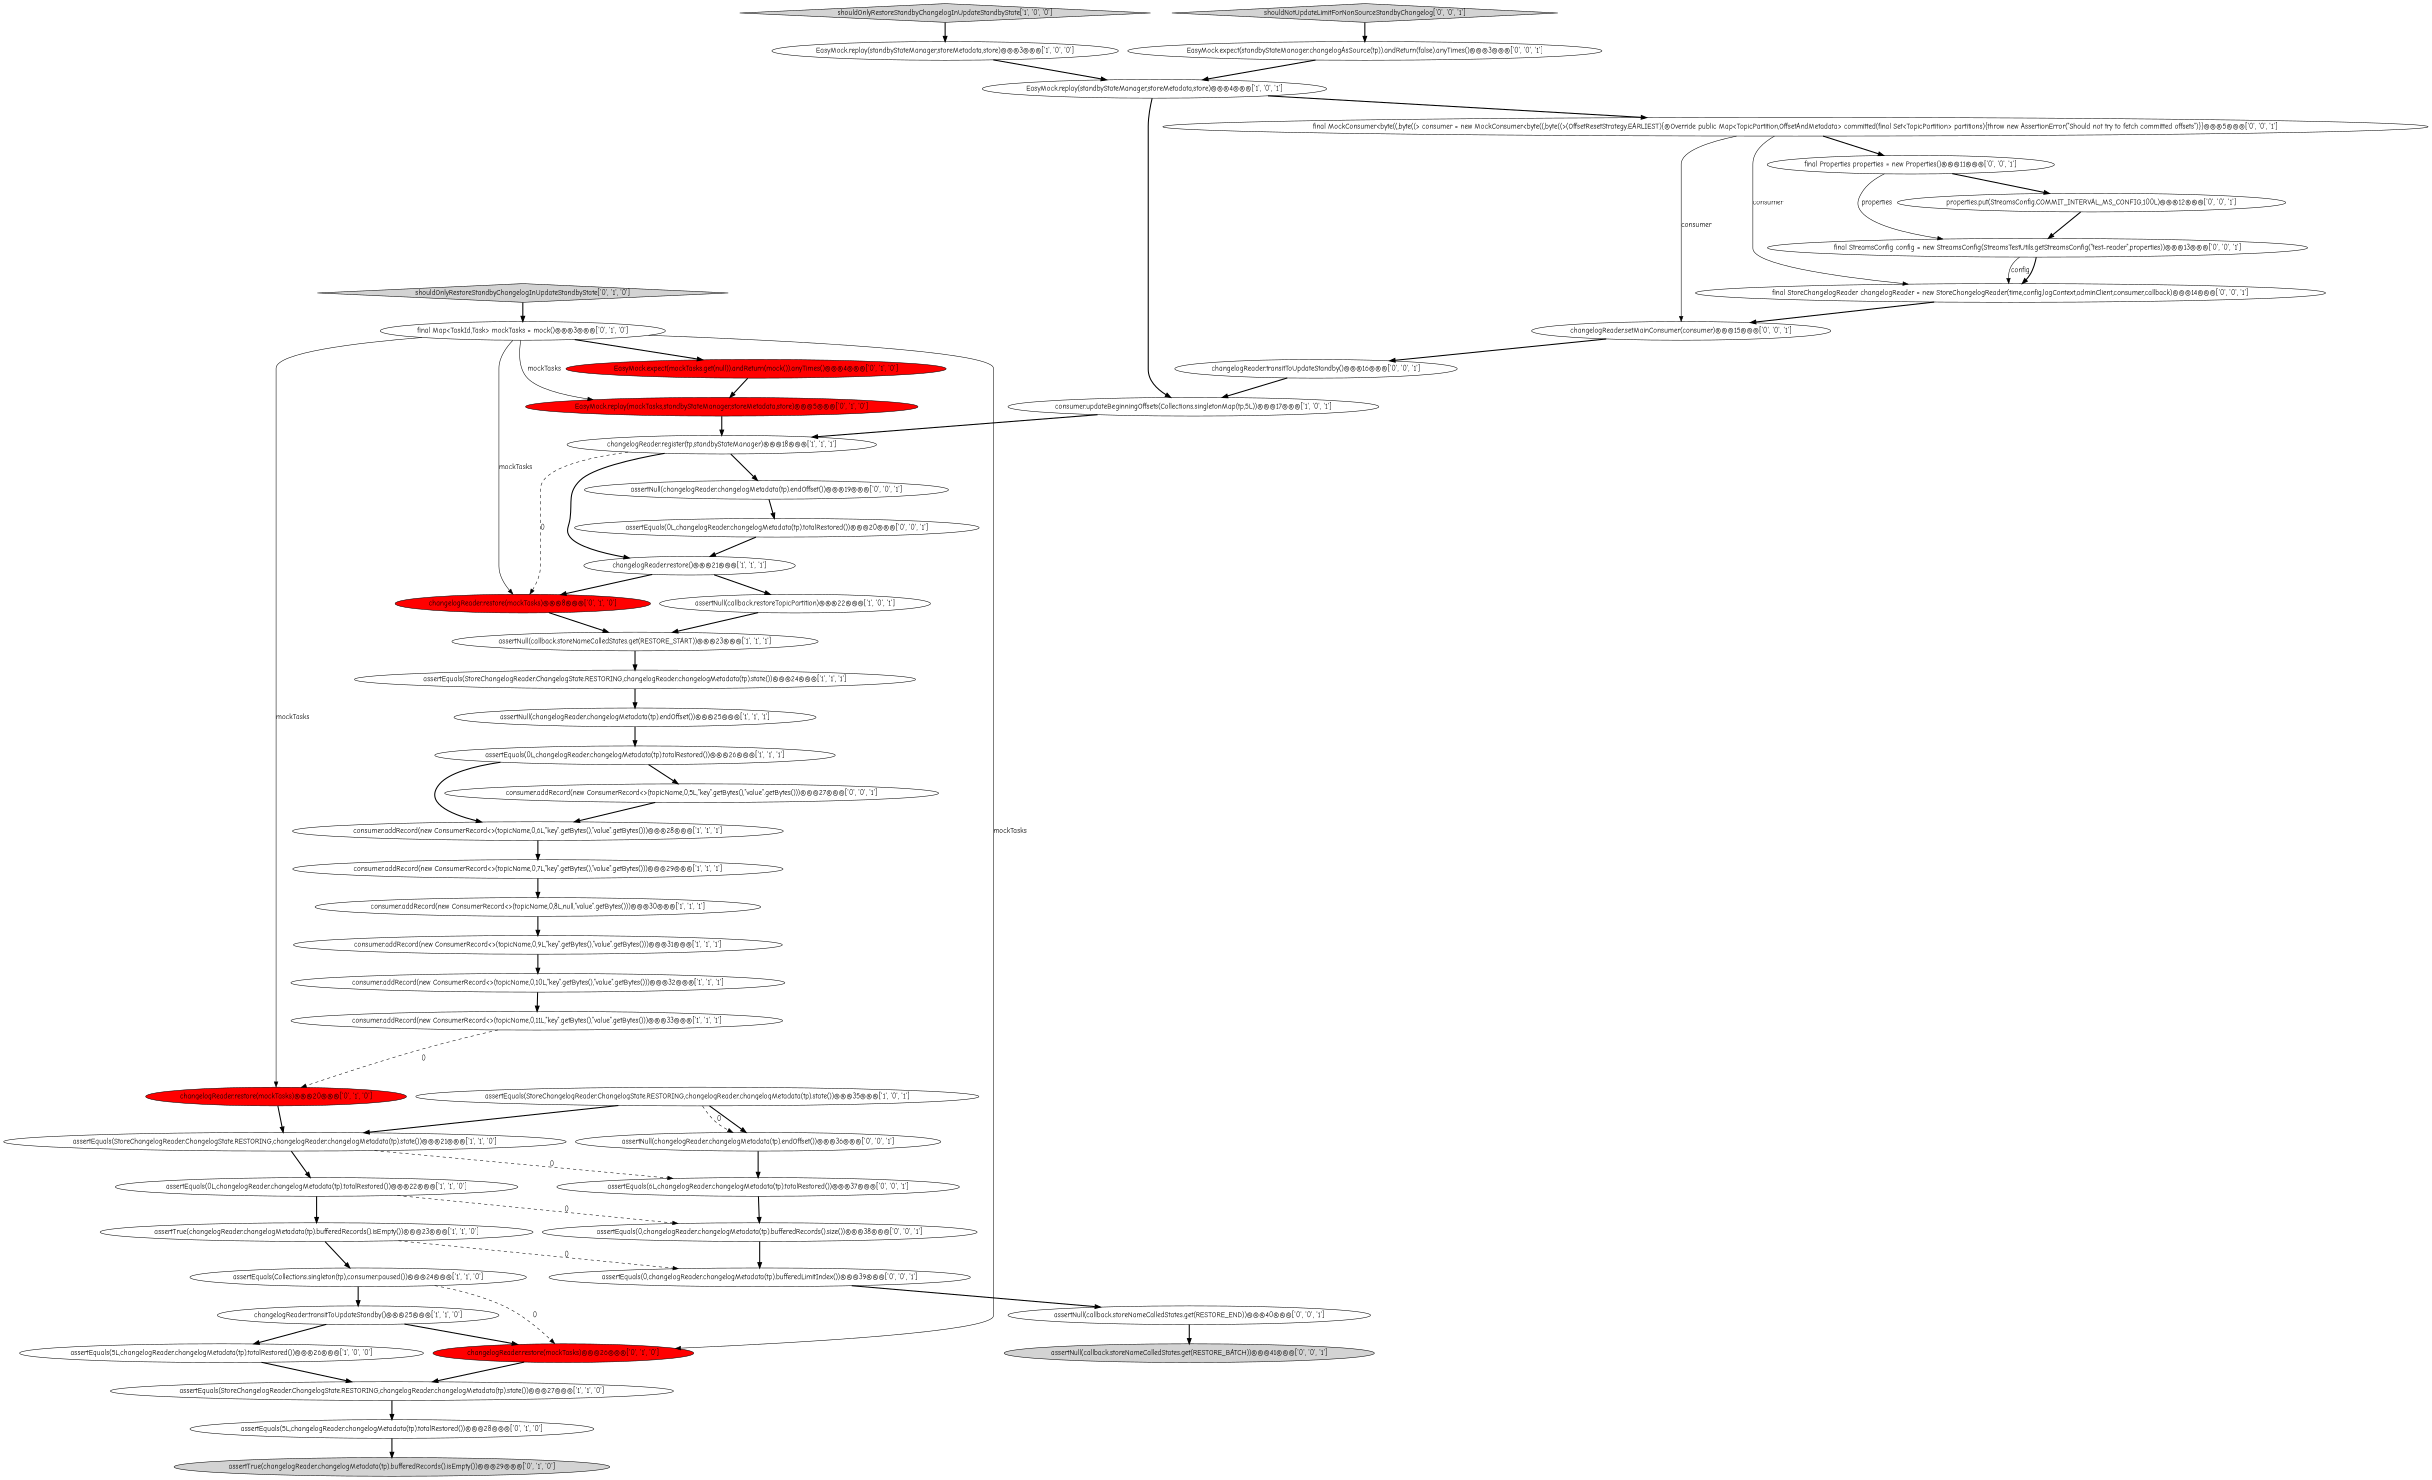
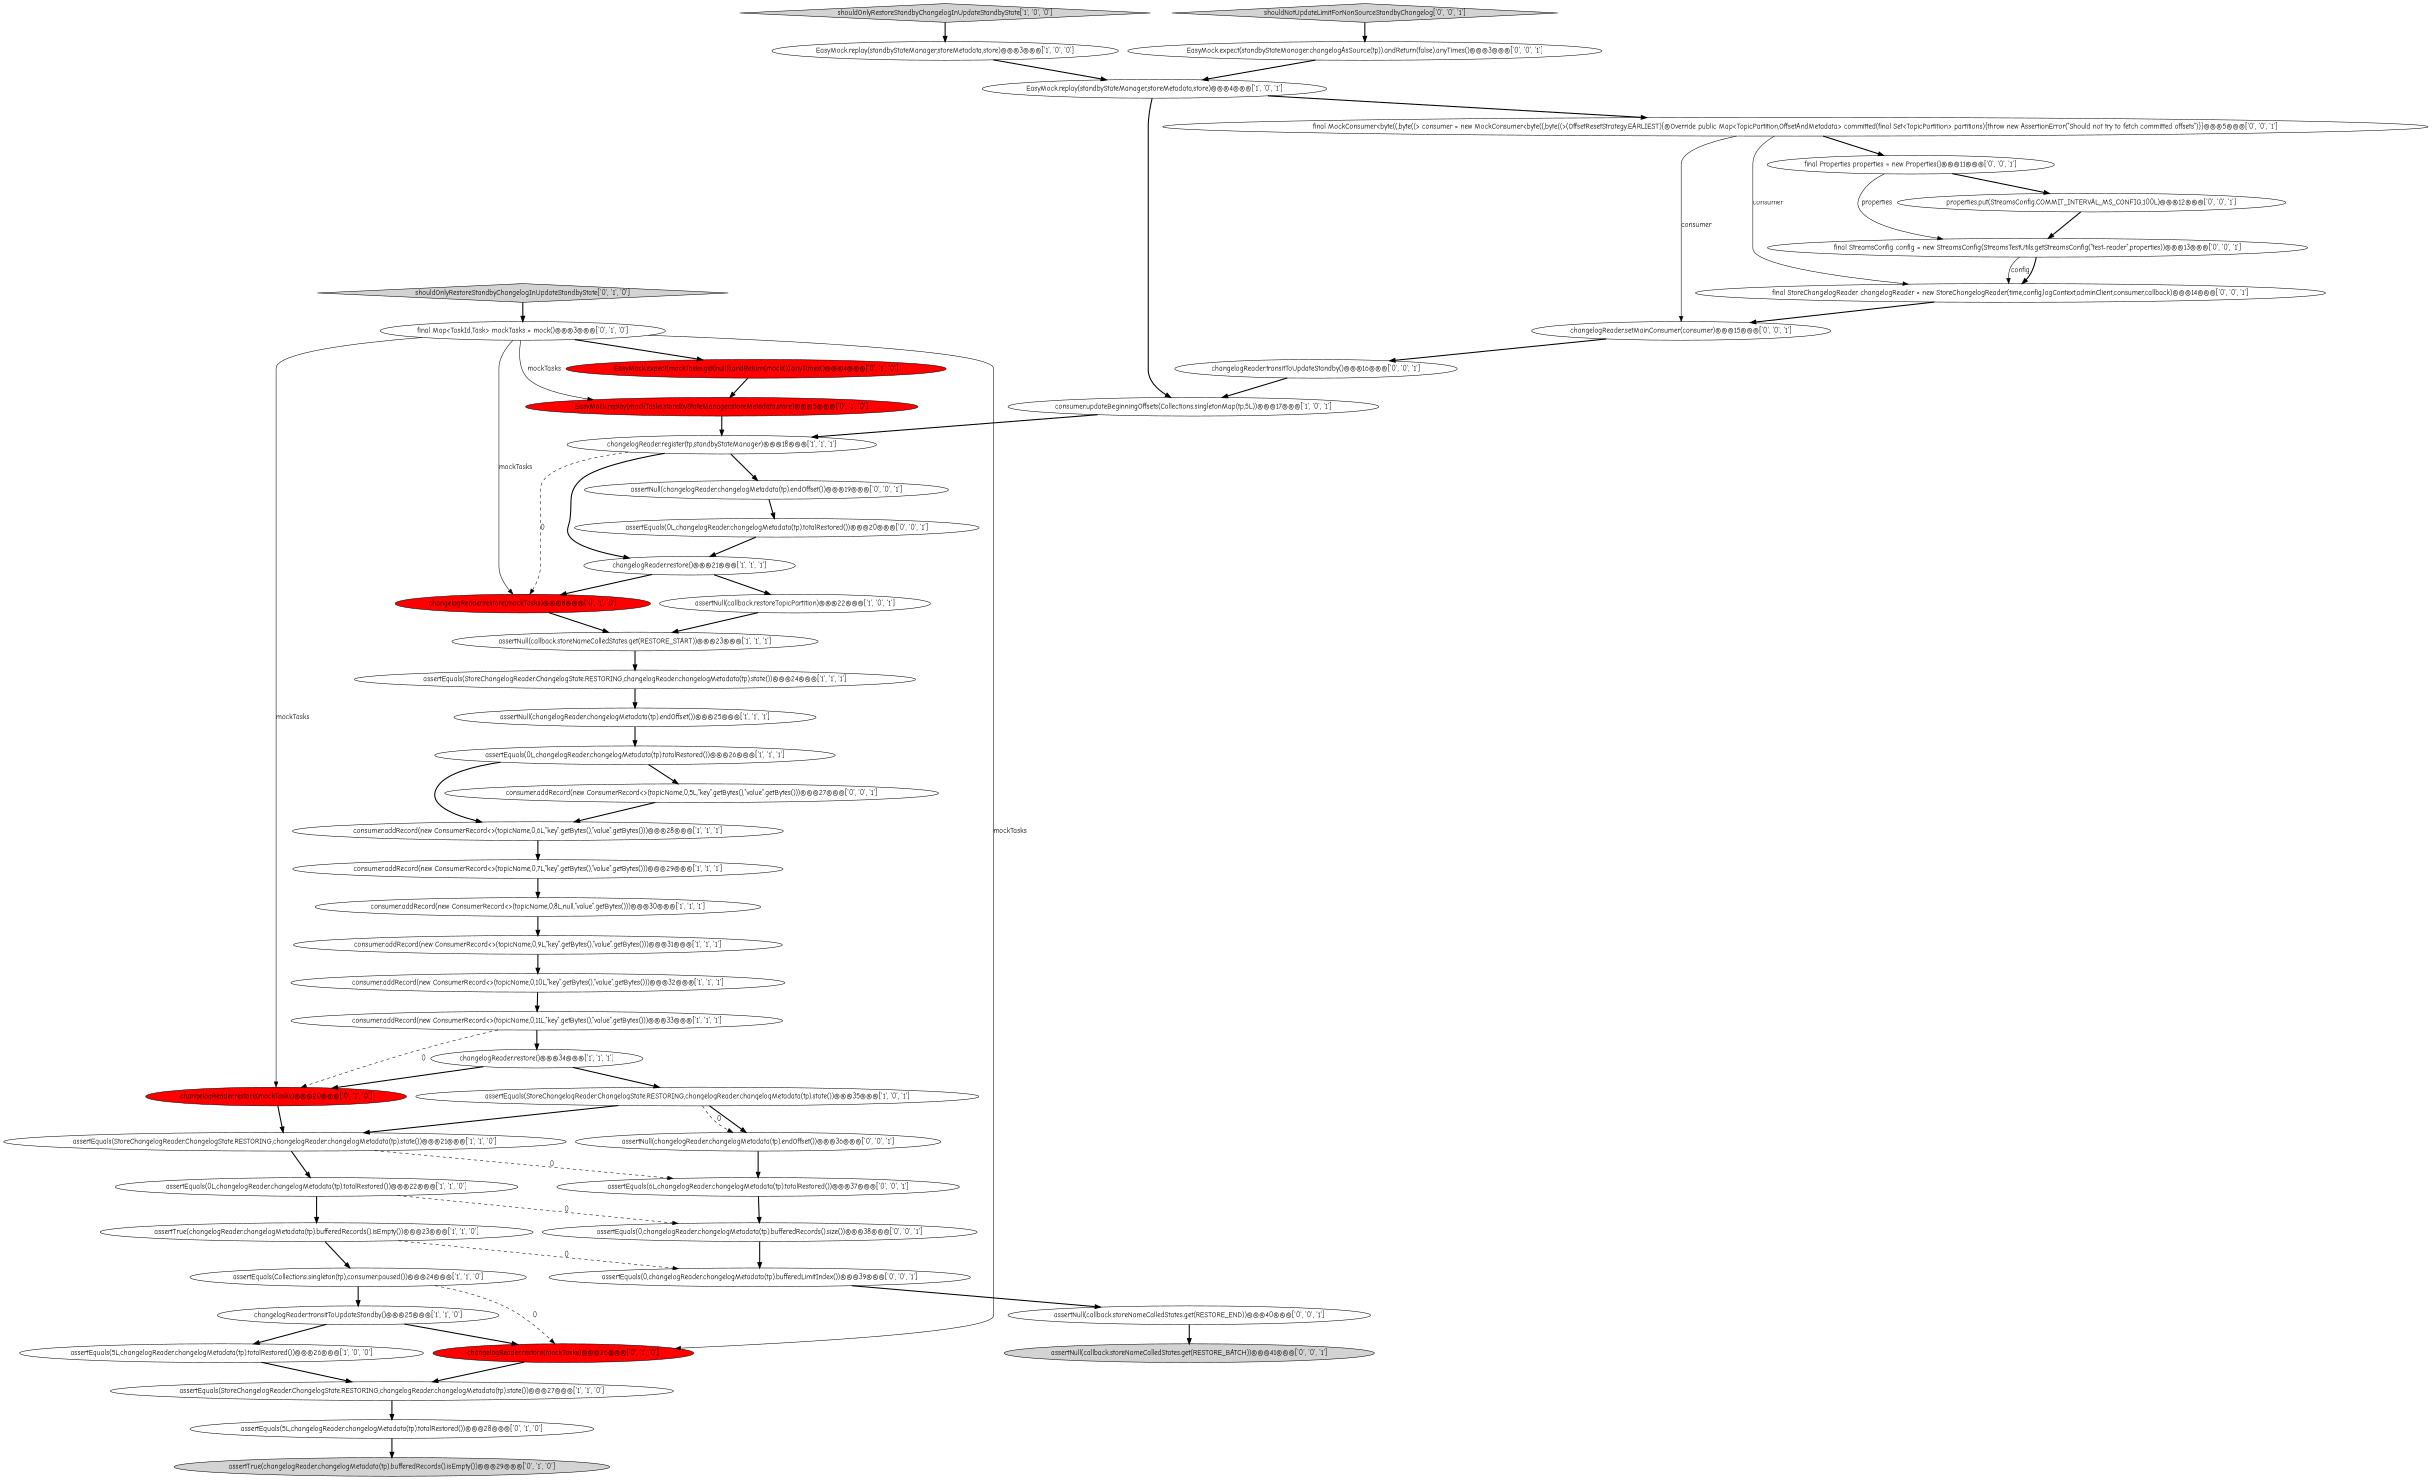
none -> (537, 1059)
